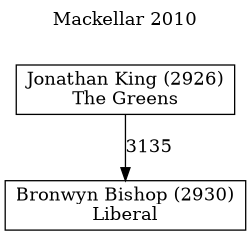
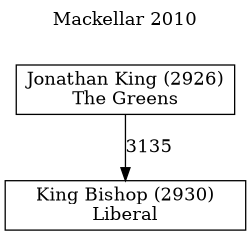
(125, 205) -> (125, 205)
